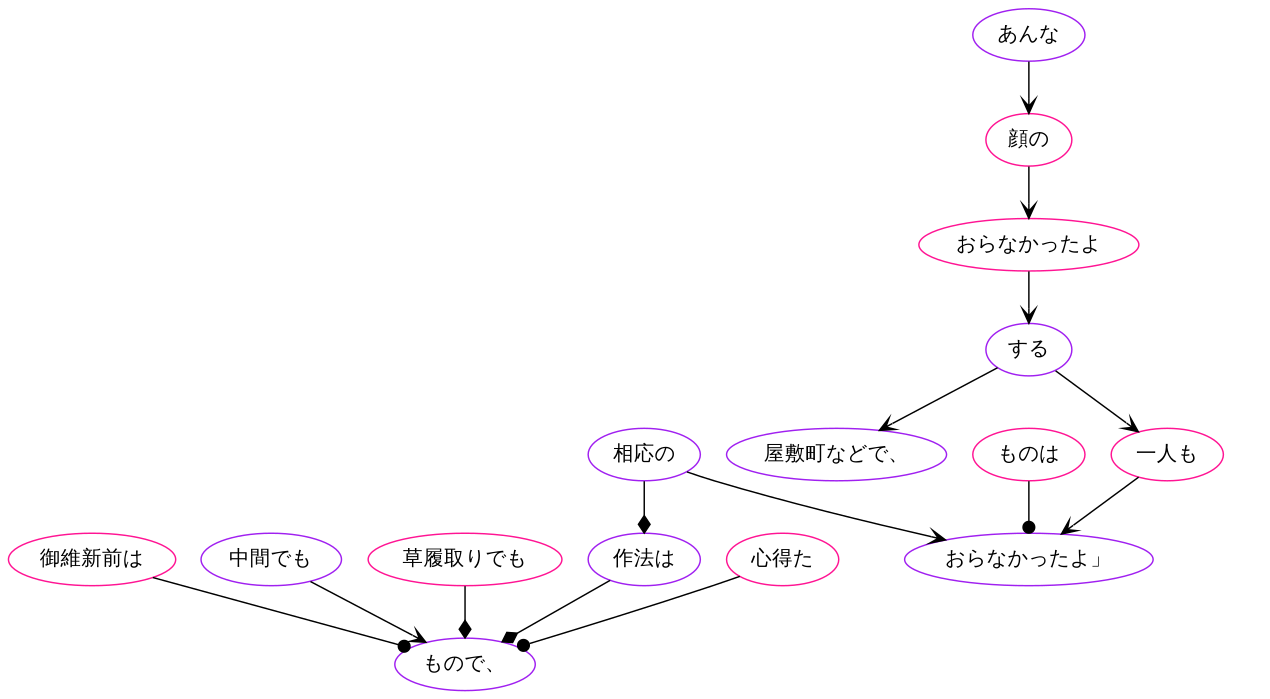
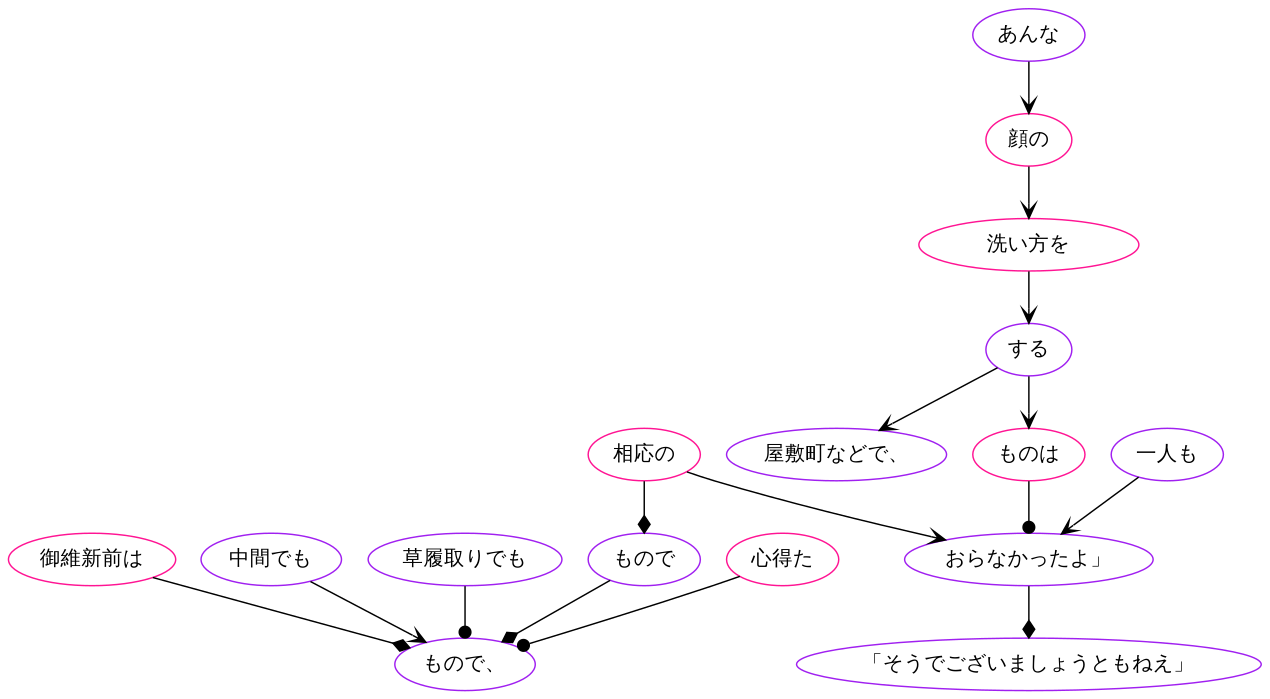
(1029, 245) -> (1029, 245)
(1091, 397) -> (1029, 395)
(644, 455) -> (644, 455)
(1167, 455) -> (1167, 455)
(465, 559) -> (465, 559)
(644, 559) -> (644, 559)
(465, 606) -> (465, 606)
(276, 611) -> (276, 611)
none -> (1029, 664)
